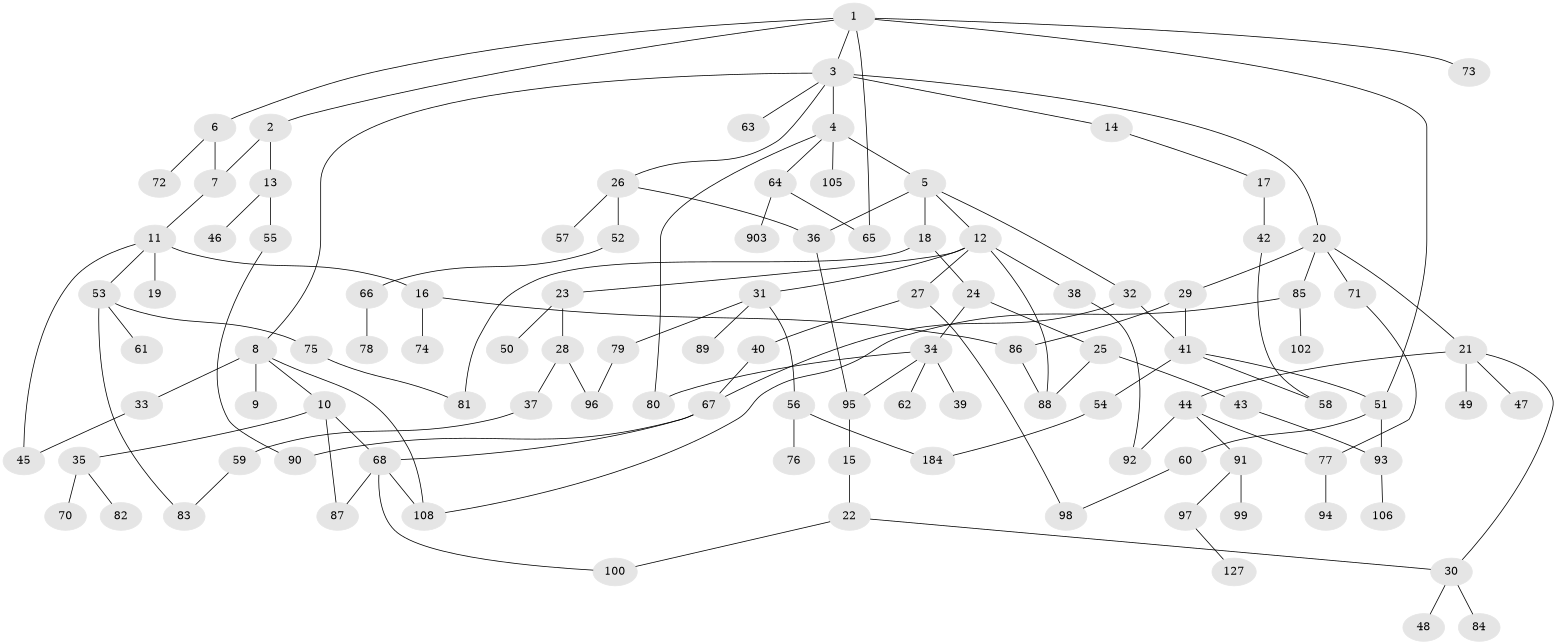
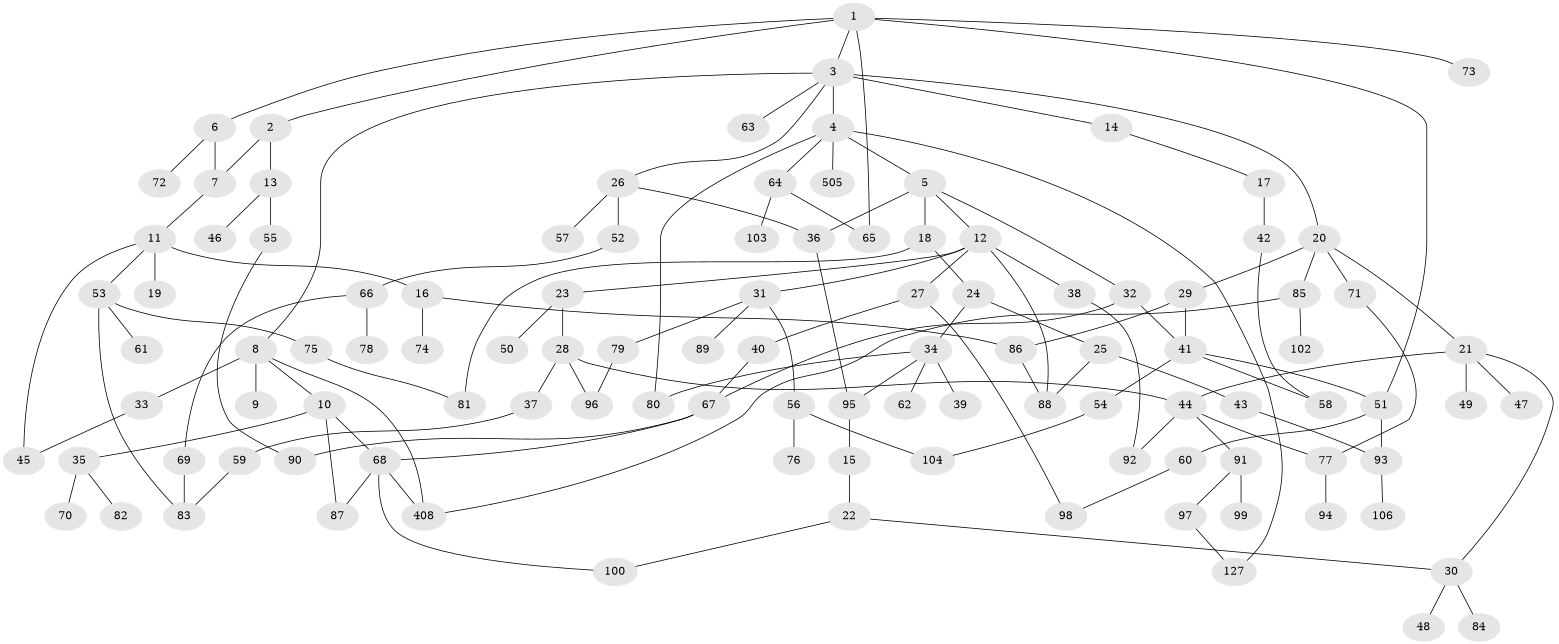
(832, 183) -> (832, 183)
(757, 239) -> (757, 239)
none -> (1178, 252)
none -> (857, 387)
none -> (184, 461)
(933, 461) -> (933, 461)
(424, 516) -> (424, 516)
